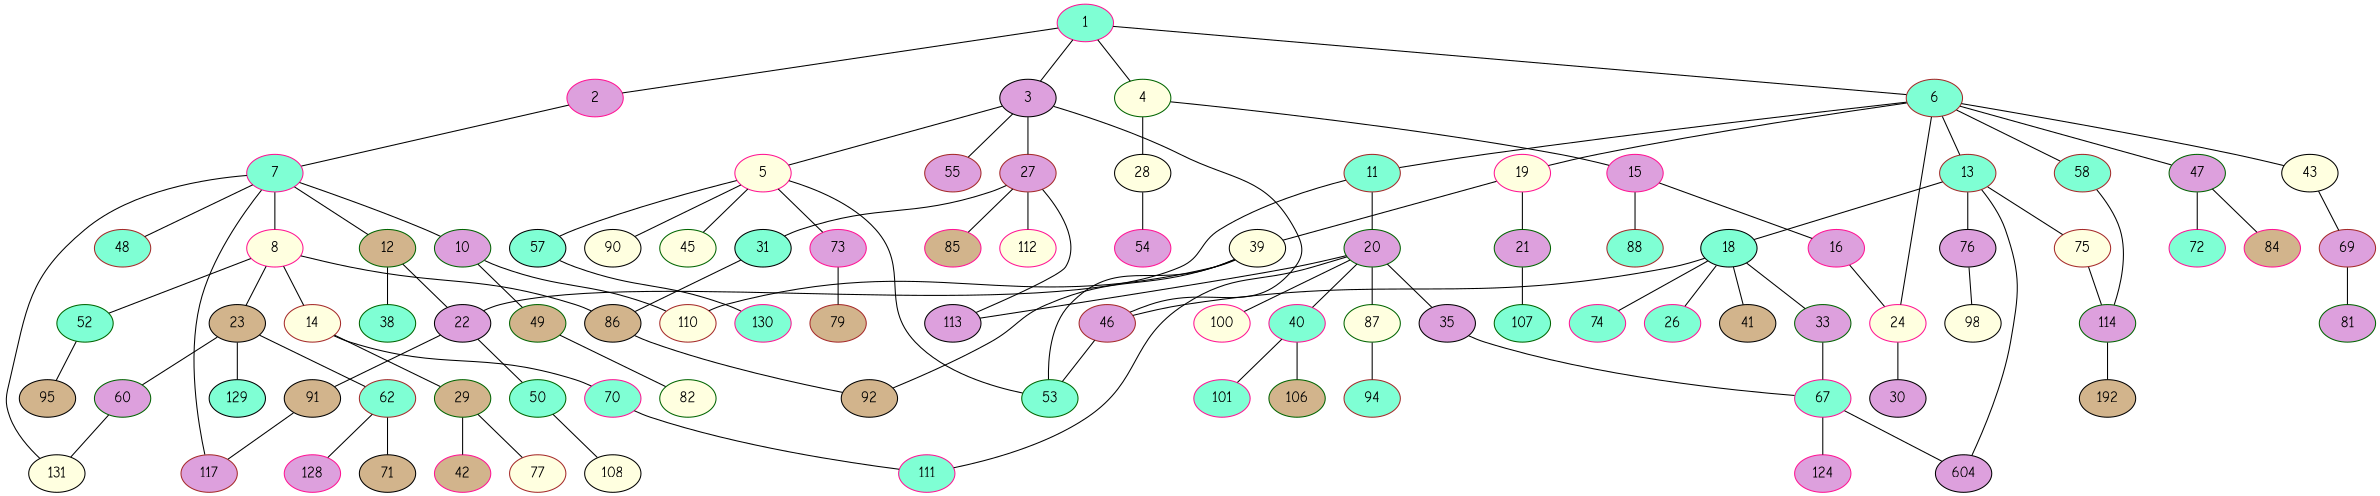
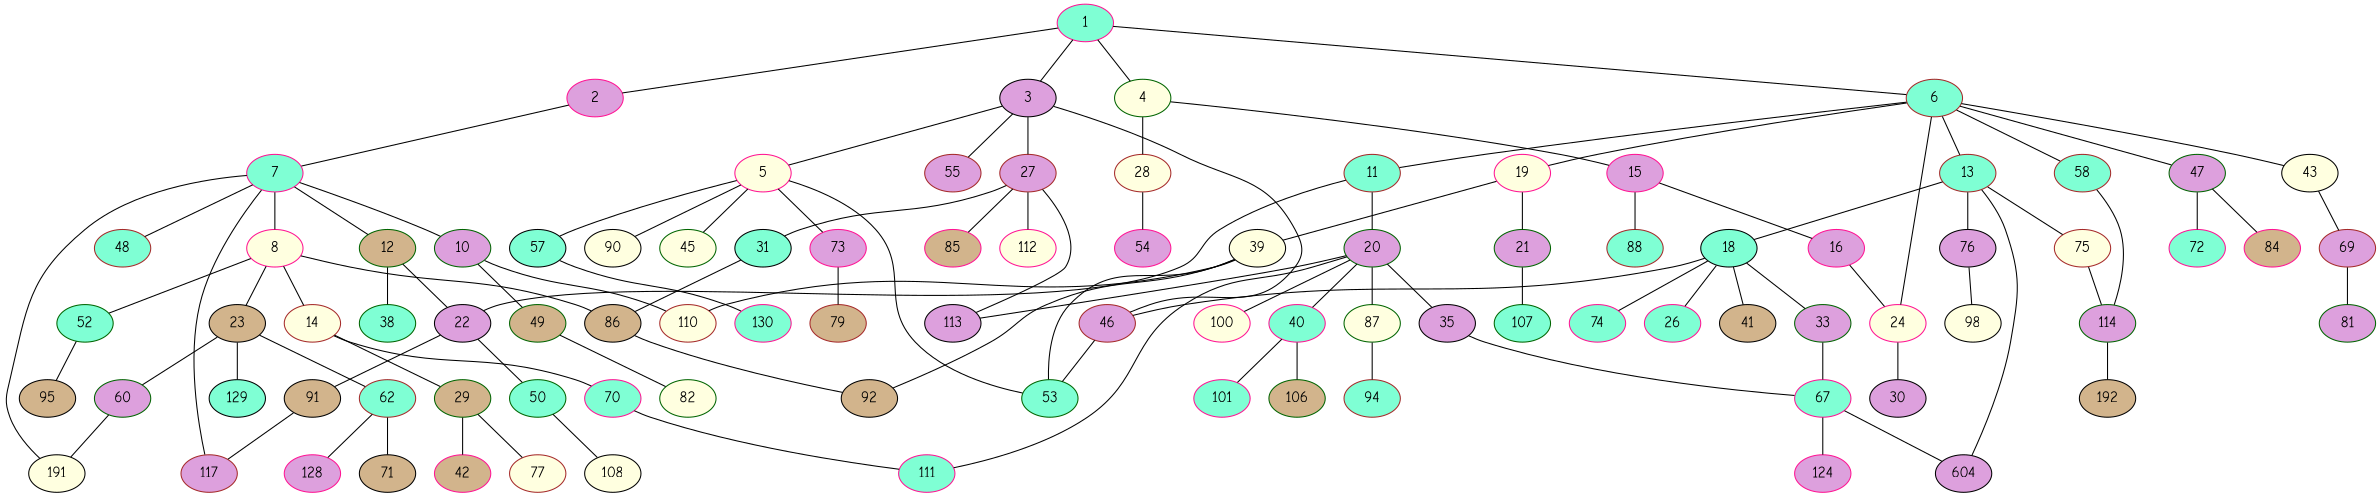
(1143, 173) -> (1143, 173)
(57, 474) -> (57, 474)
